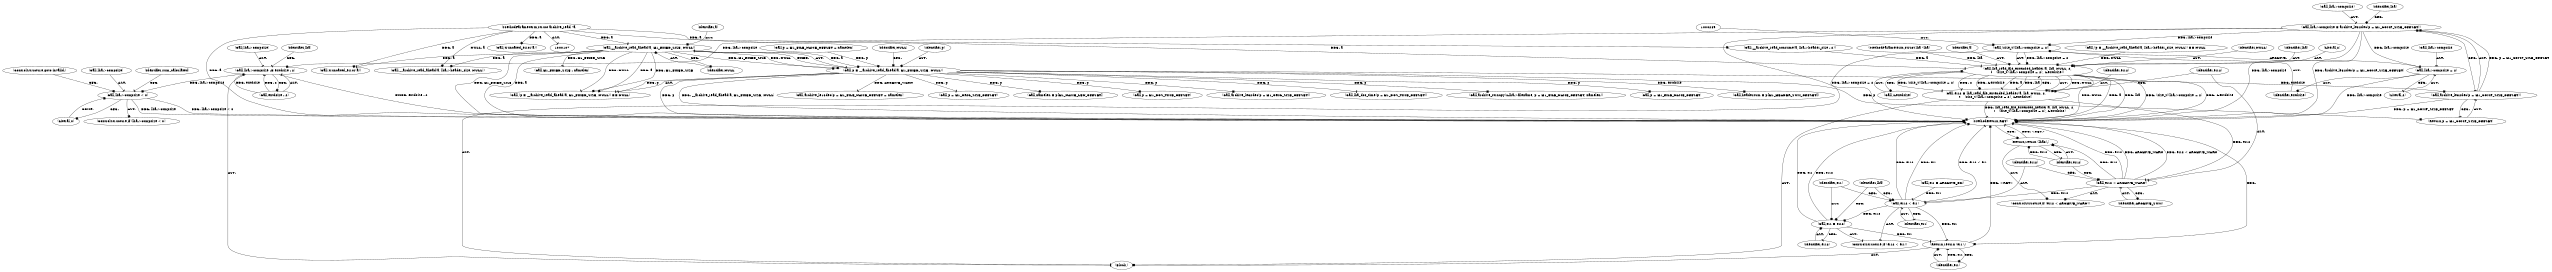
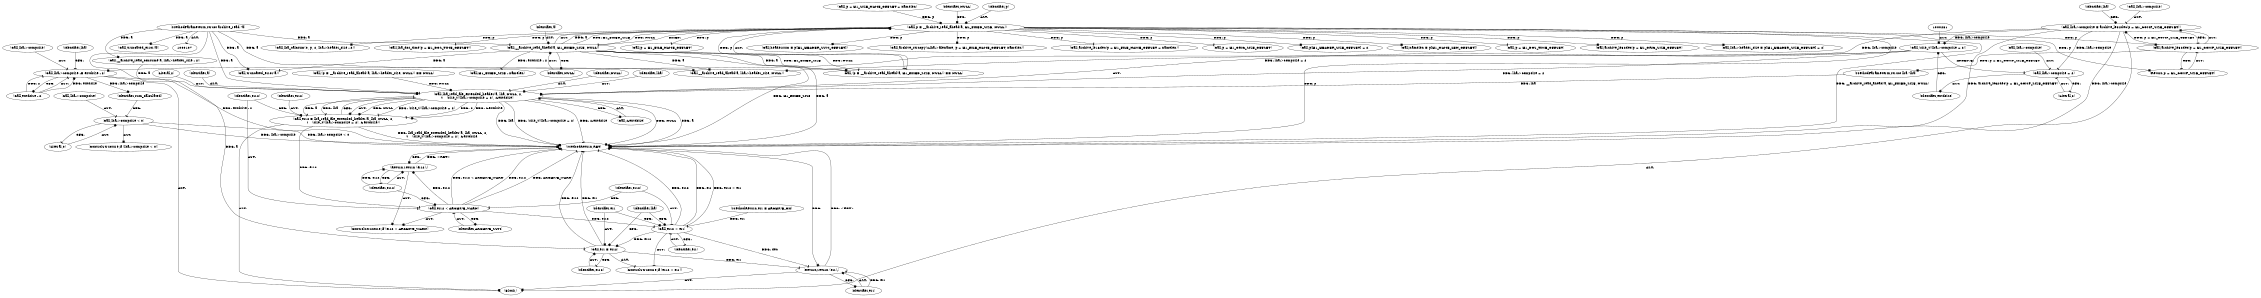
(1708, 27) -> (1940, 27)
none -> (315, 48)
(478, 48) -> (253, 48)
(814, 48) -> (877, 7)
none -> (1335, 48)
none -> (1773, 48)
(587, 58) -> (532, 61)
(40, 71) -> none
(2297, 71) -> (1942, 73)
(1839, 72) -> (1181, 58)
(1303, 80) -> (780, 29)
(192, 81) -> (107, 84)
(1039, 81) -> (1265, 33)
(894, 83) -> (1057, 38)
(1670, 83) -> (896, 38)
(2293, 83) -> (2071, 38)
(412, 95) -> (238, 108)
(88, 109) -> (106, 135)
(101, 111) -> (80, 130)
(2327, 111) -> none
(2331, 113) -> (2032, 53)
(463, 114) -> (224, 198)
(2031, 142) -> (409, 168)
(1942, 183) -> (762, 209)
(1950, 224) -> (770, 250)
